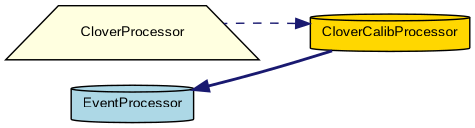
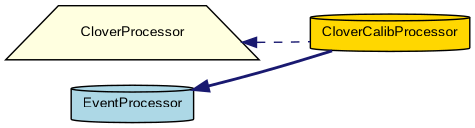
(260, 23) -> (283, 42)
